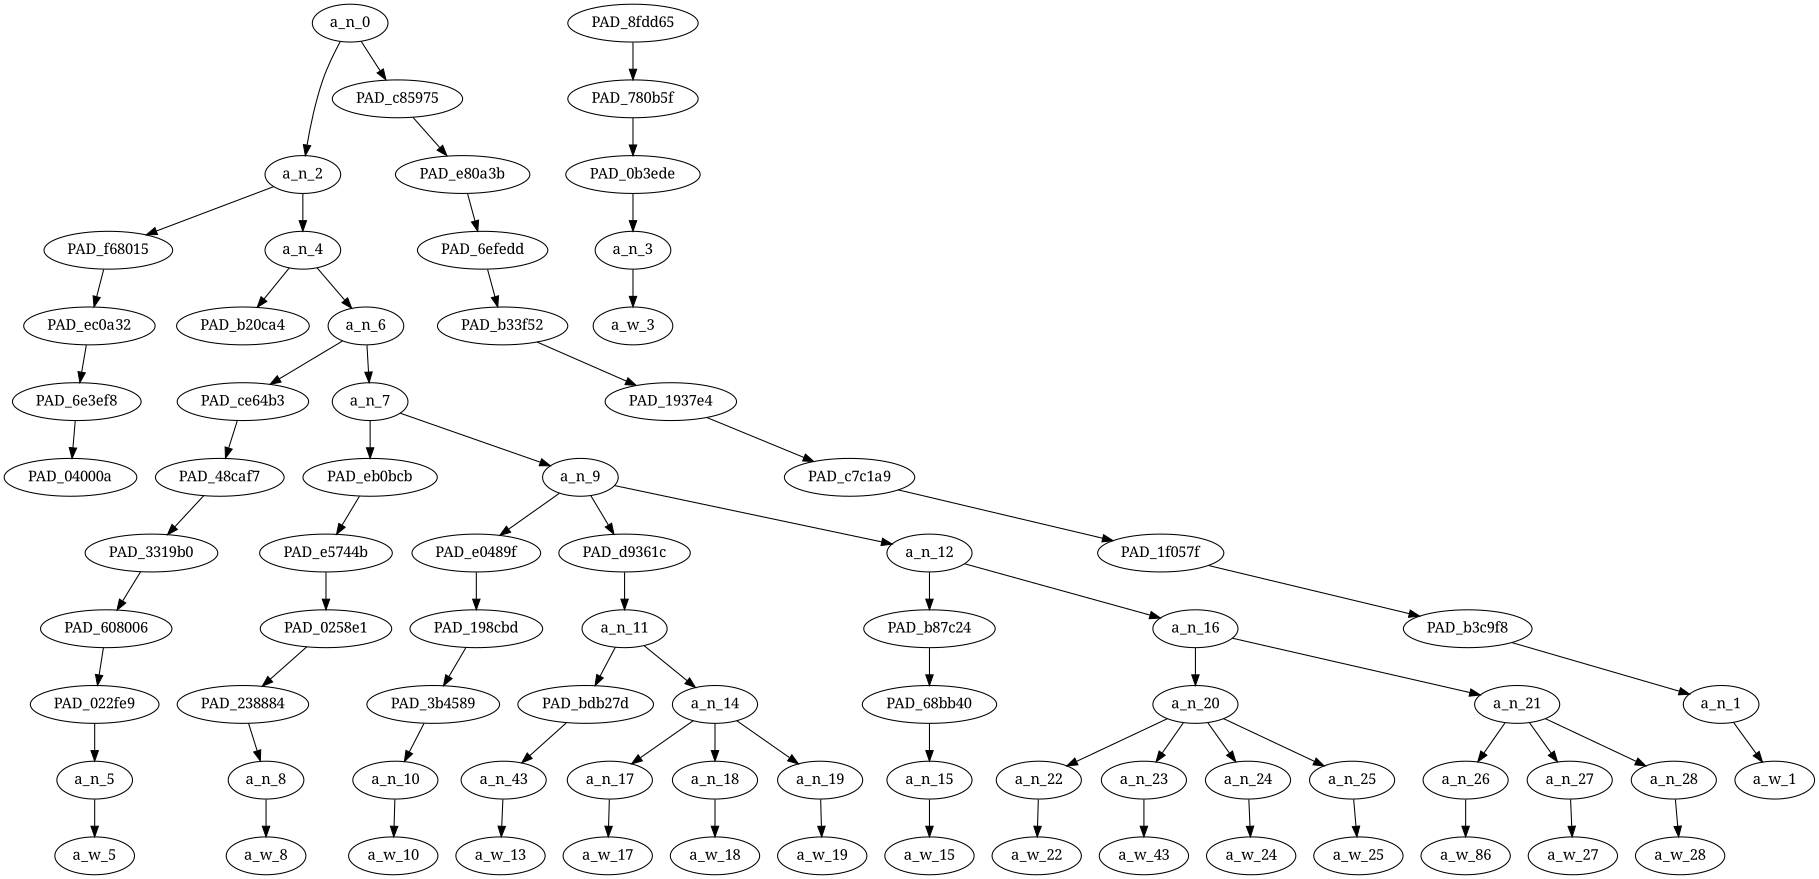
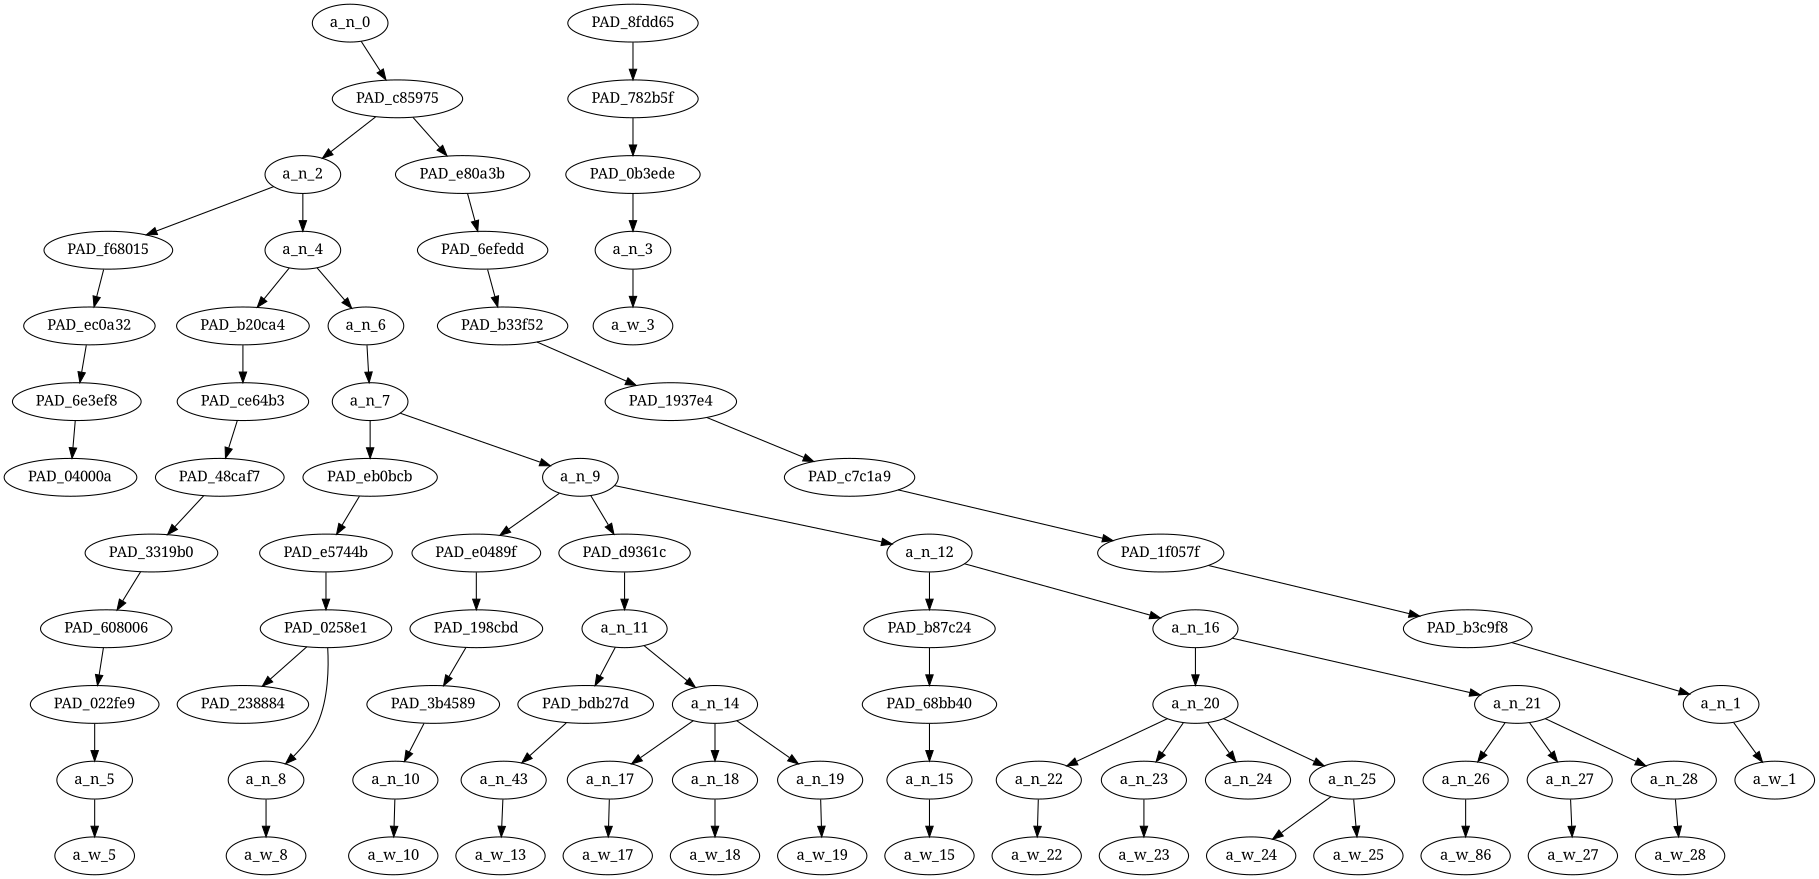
(319, 92) -> (353, 134)
(633, 99) -> (633, 99)
(311, 360) -> (243, 359)
(253, 737) -> (323, 707)
(1249, 813) -> (1306, 815)
(1144, 856) -> (1144, 856)
